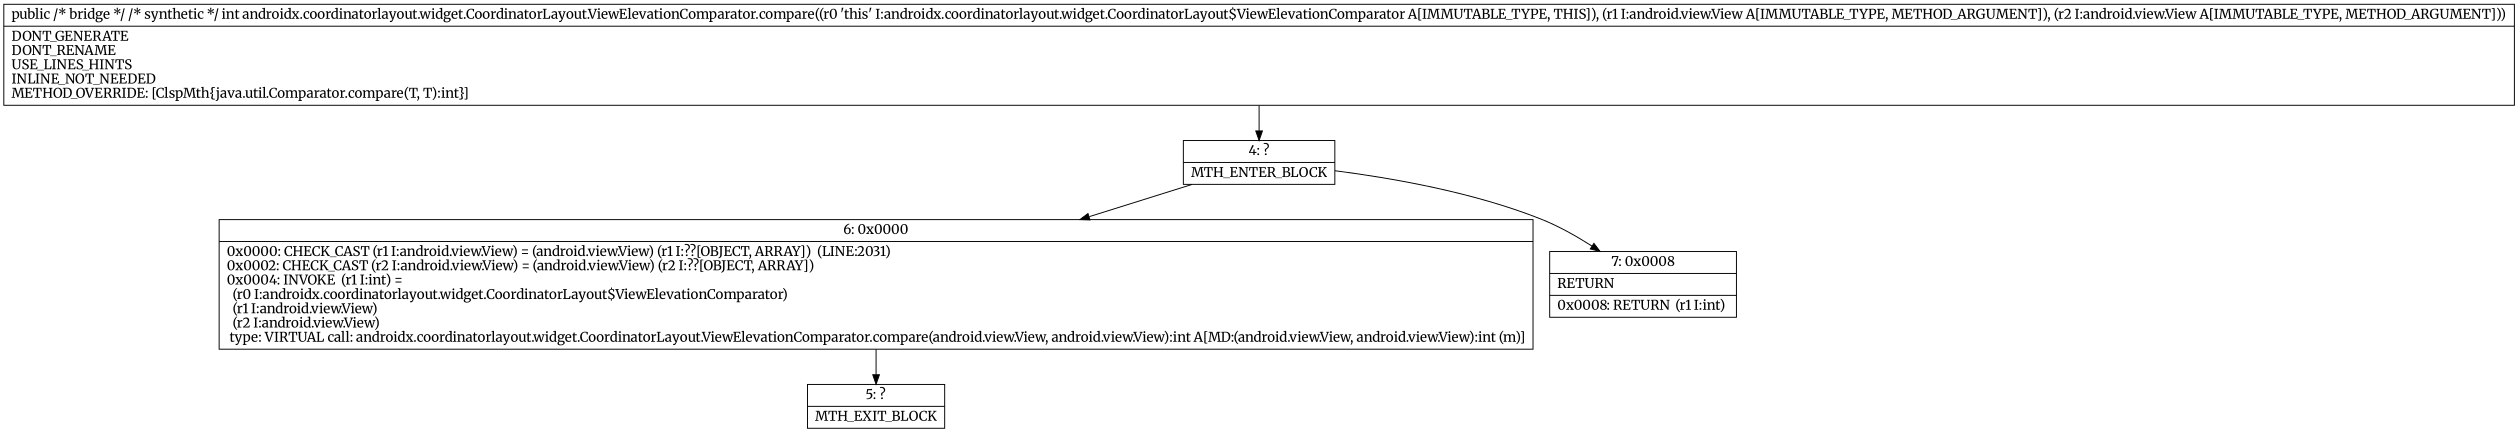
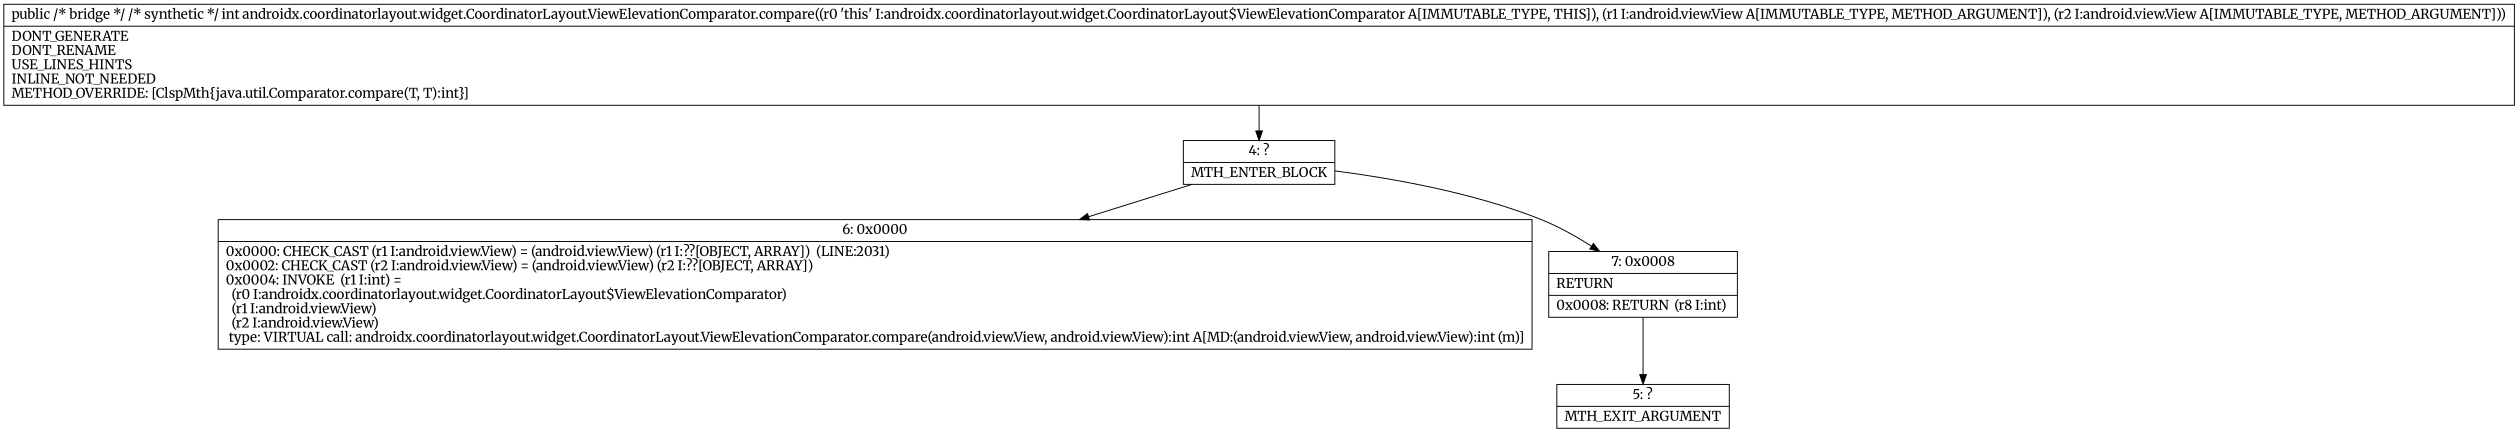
(1643, 306) -> (1643, 306)
(876, 362) -> (1643, 346)
(876, 417) -> (1643, 417)
